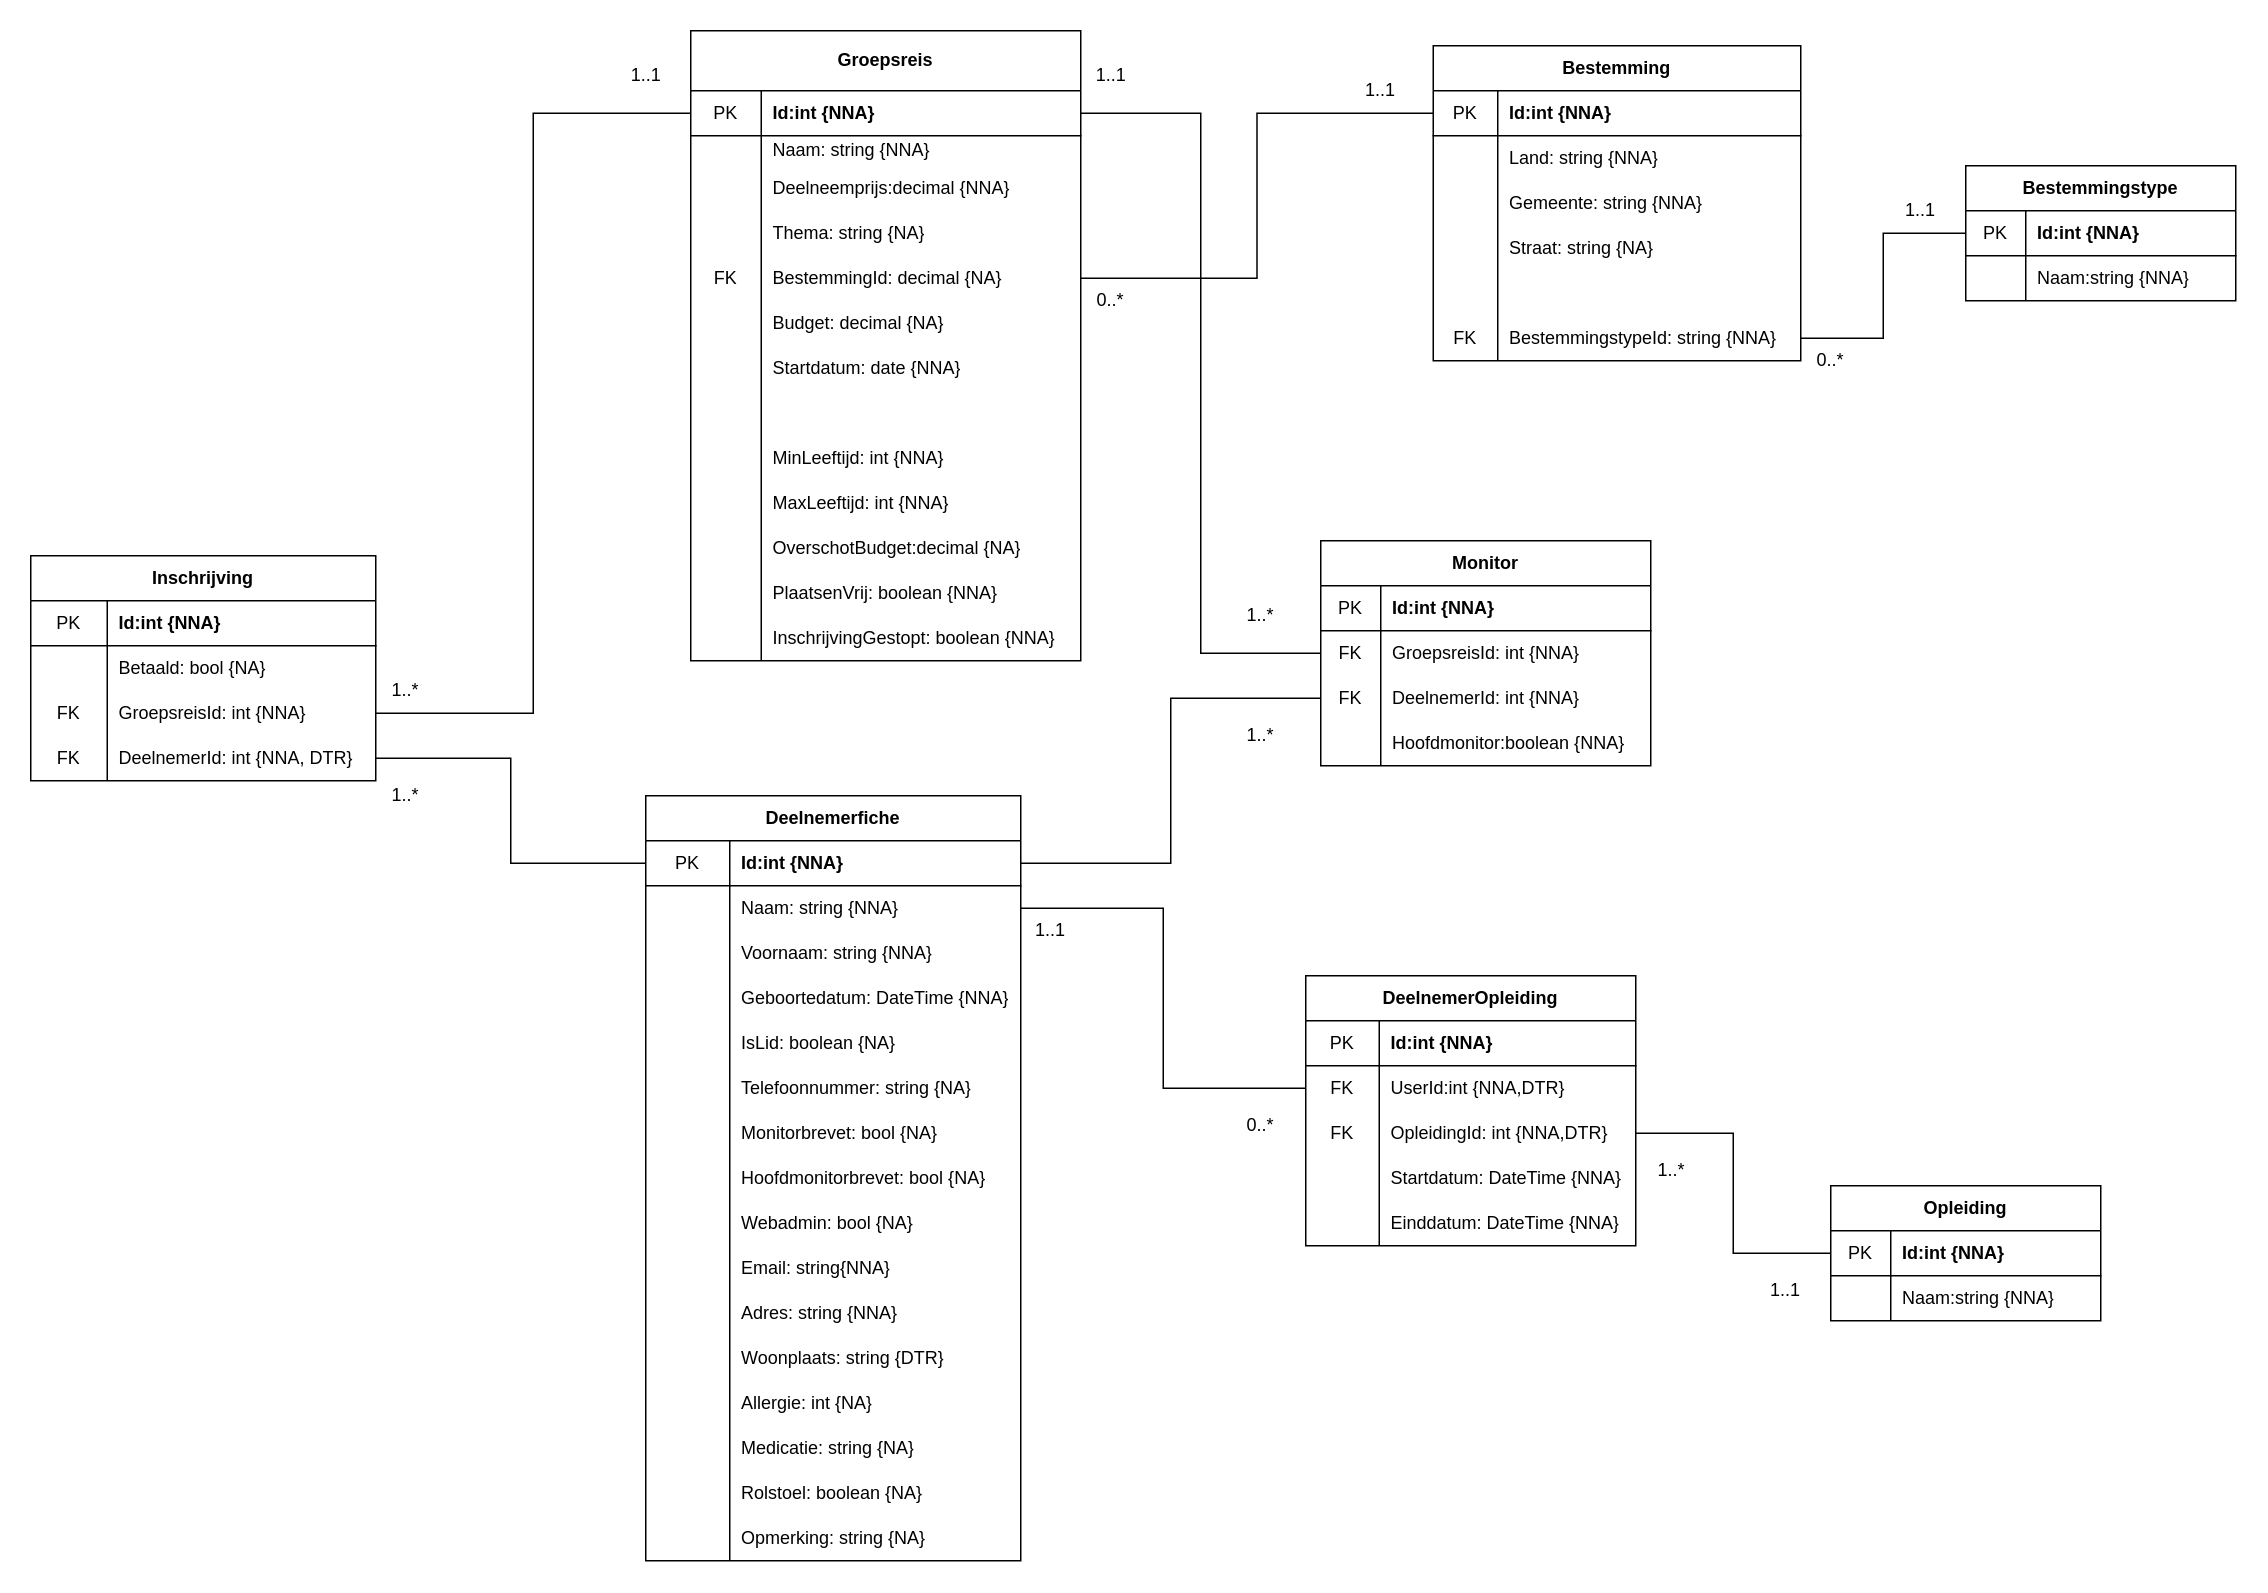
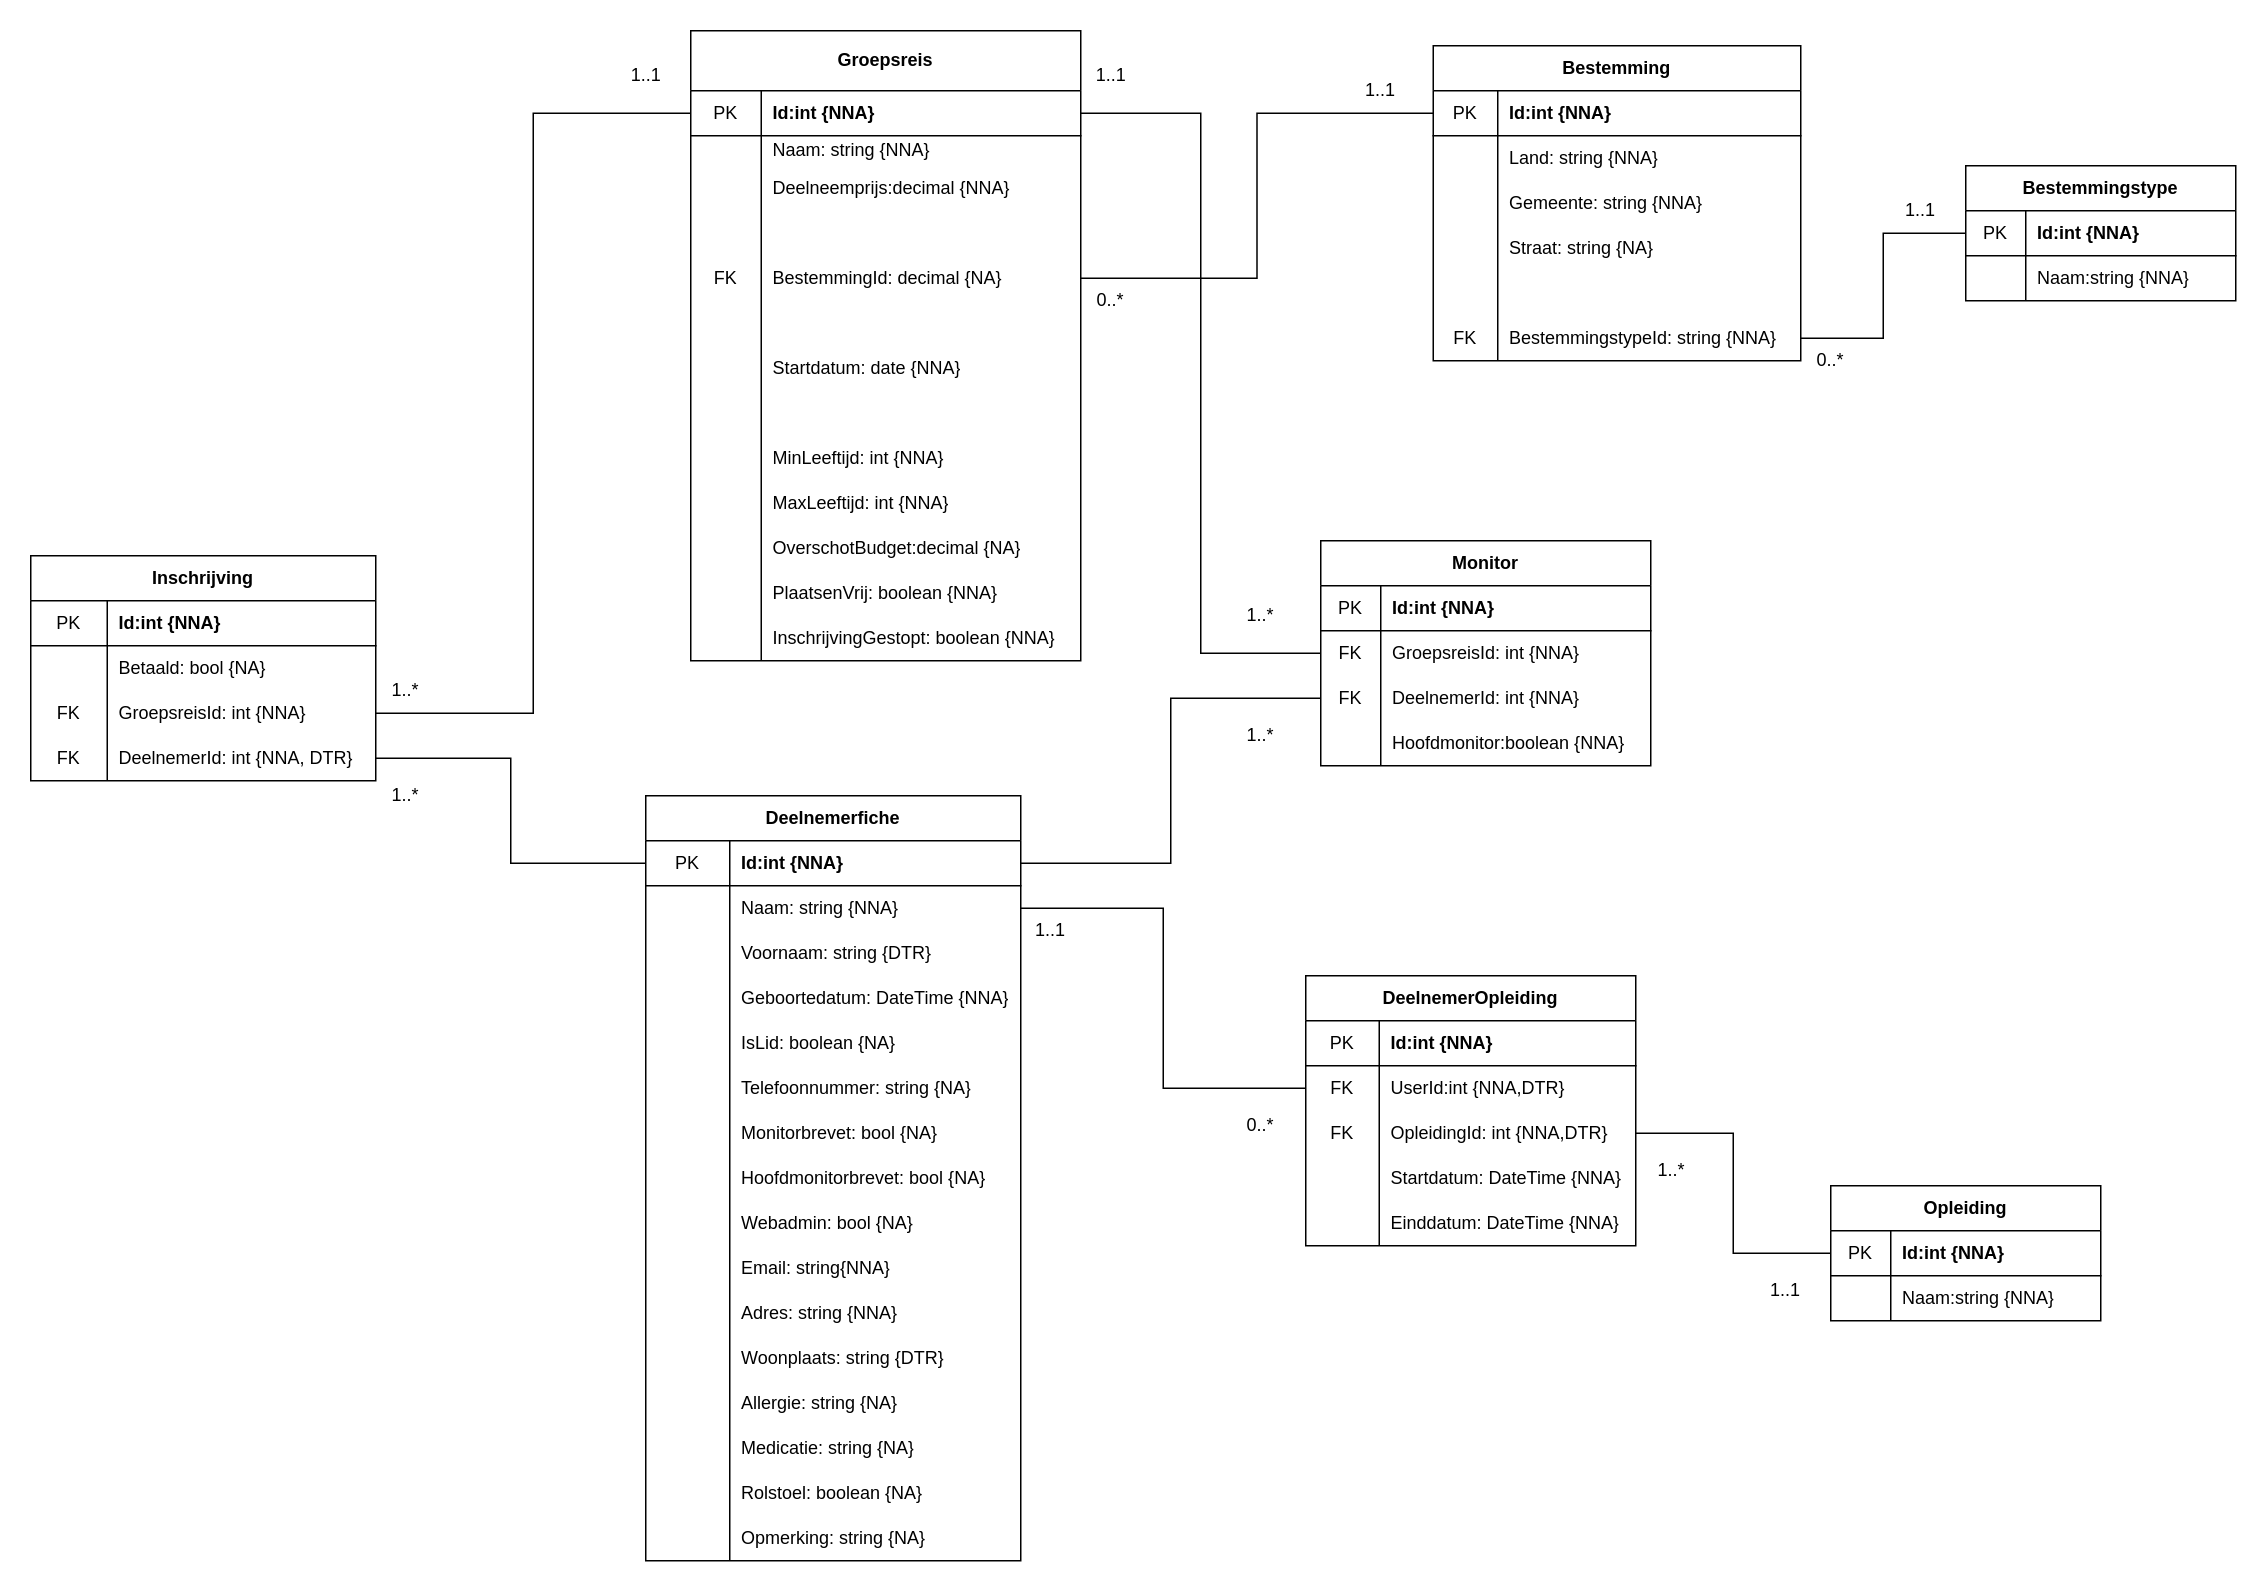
(921, 233) -> none
(921, 323) -> none
(843, 953) -> (843, 953)
(816, 1403) -> (831, 1403)
